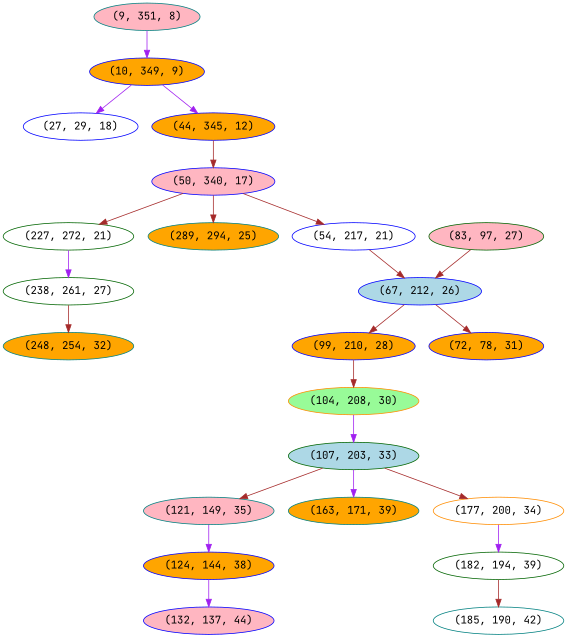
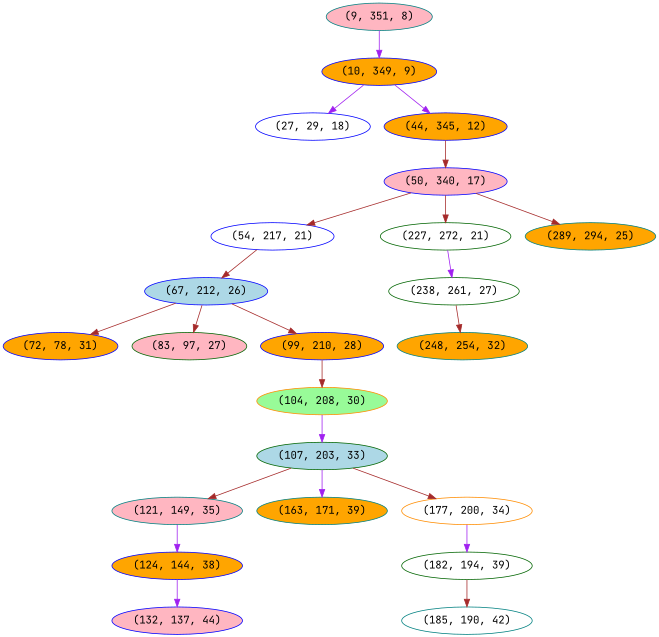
(456, 261) -> (199, 315)
